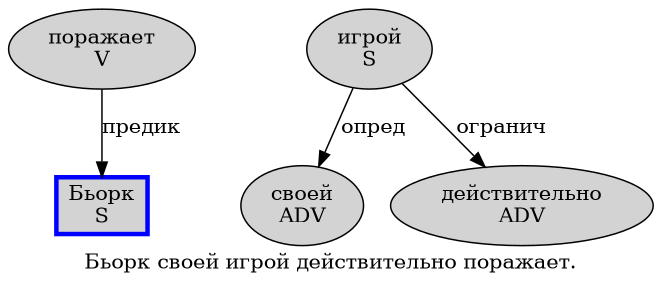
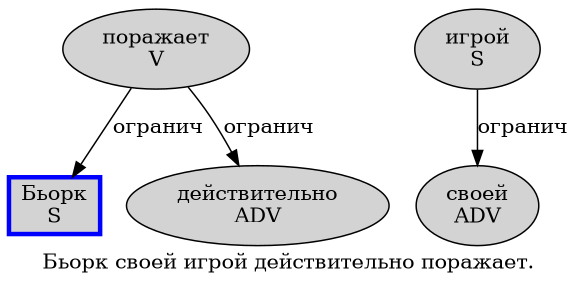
(438, 120) -> (212, 119)
(142, 127) -> (158, 127)
(373, 127) -> (523, 127)
